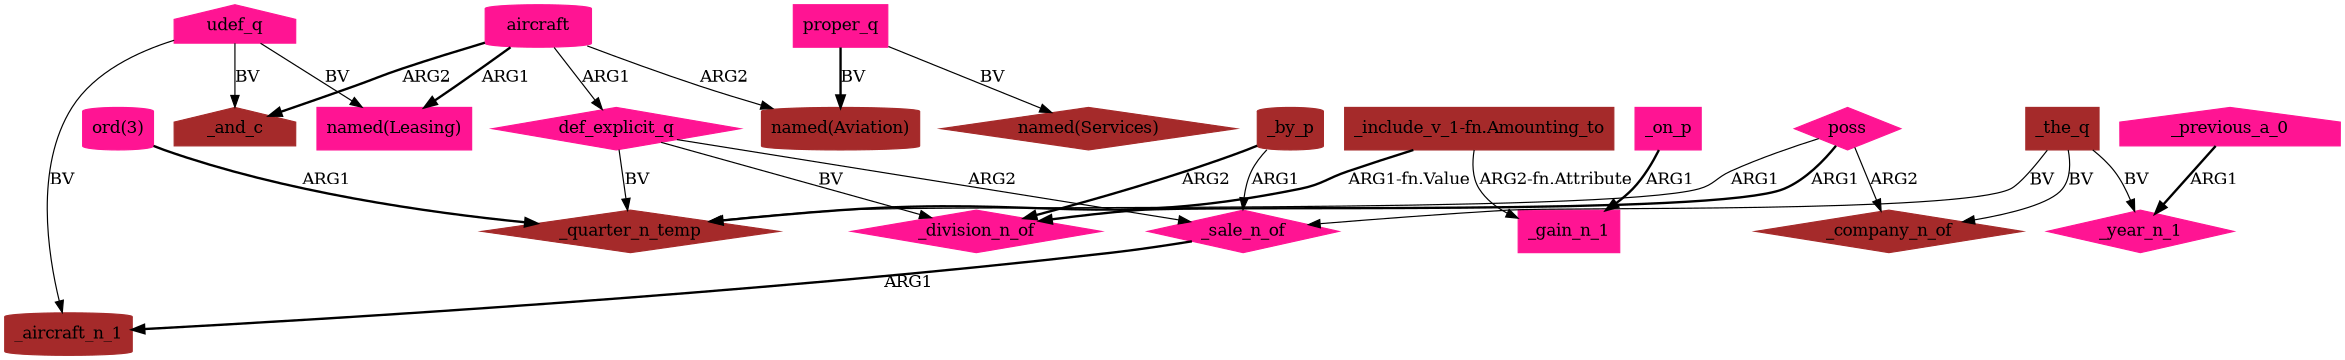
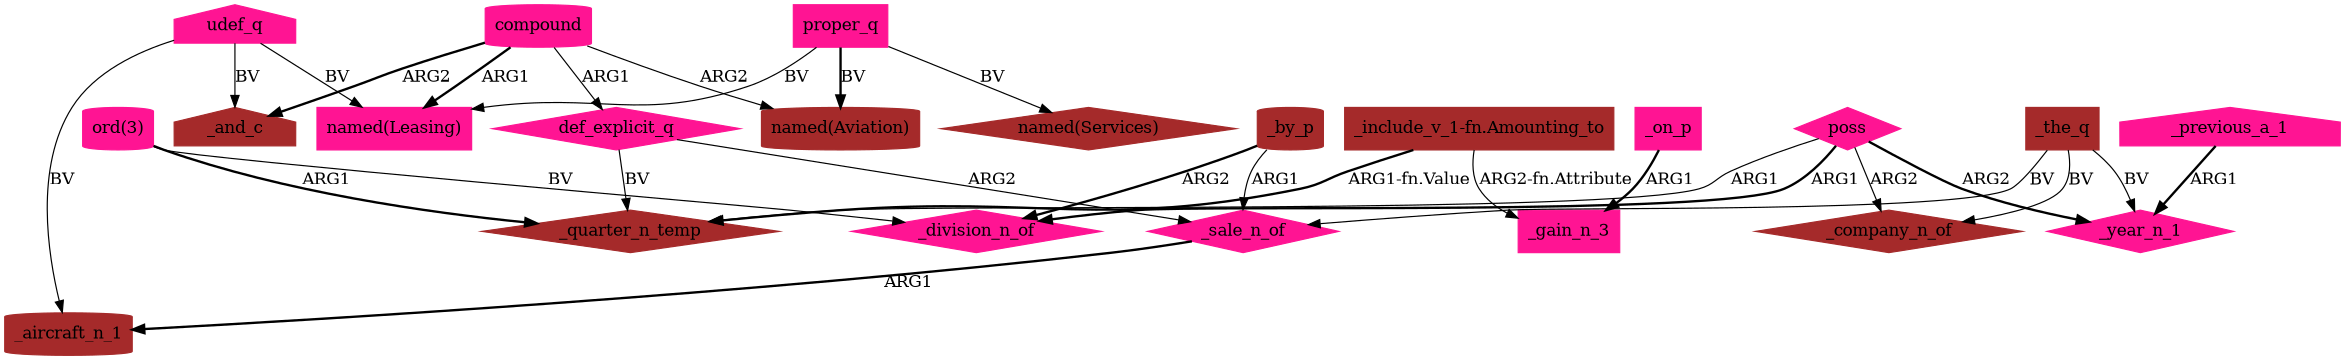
(538, 26) -> (538, 26)
none -> (656, 104)
(2230, 129) -> (2230, 129)
(791, 178) -> (523, 186)
none -> (1963, 189)
(1569, 231) -> (1569, 231)
